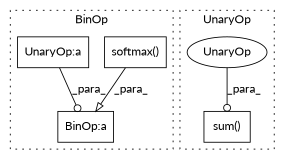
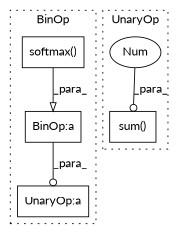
(227, 52) -> (135, 52)
(68, 86) -> (53, 161)
